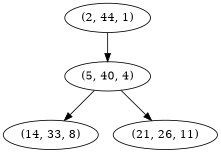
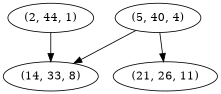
(108, 43) -> (51, 43)
